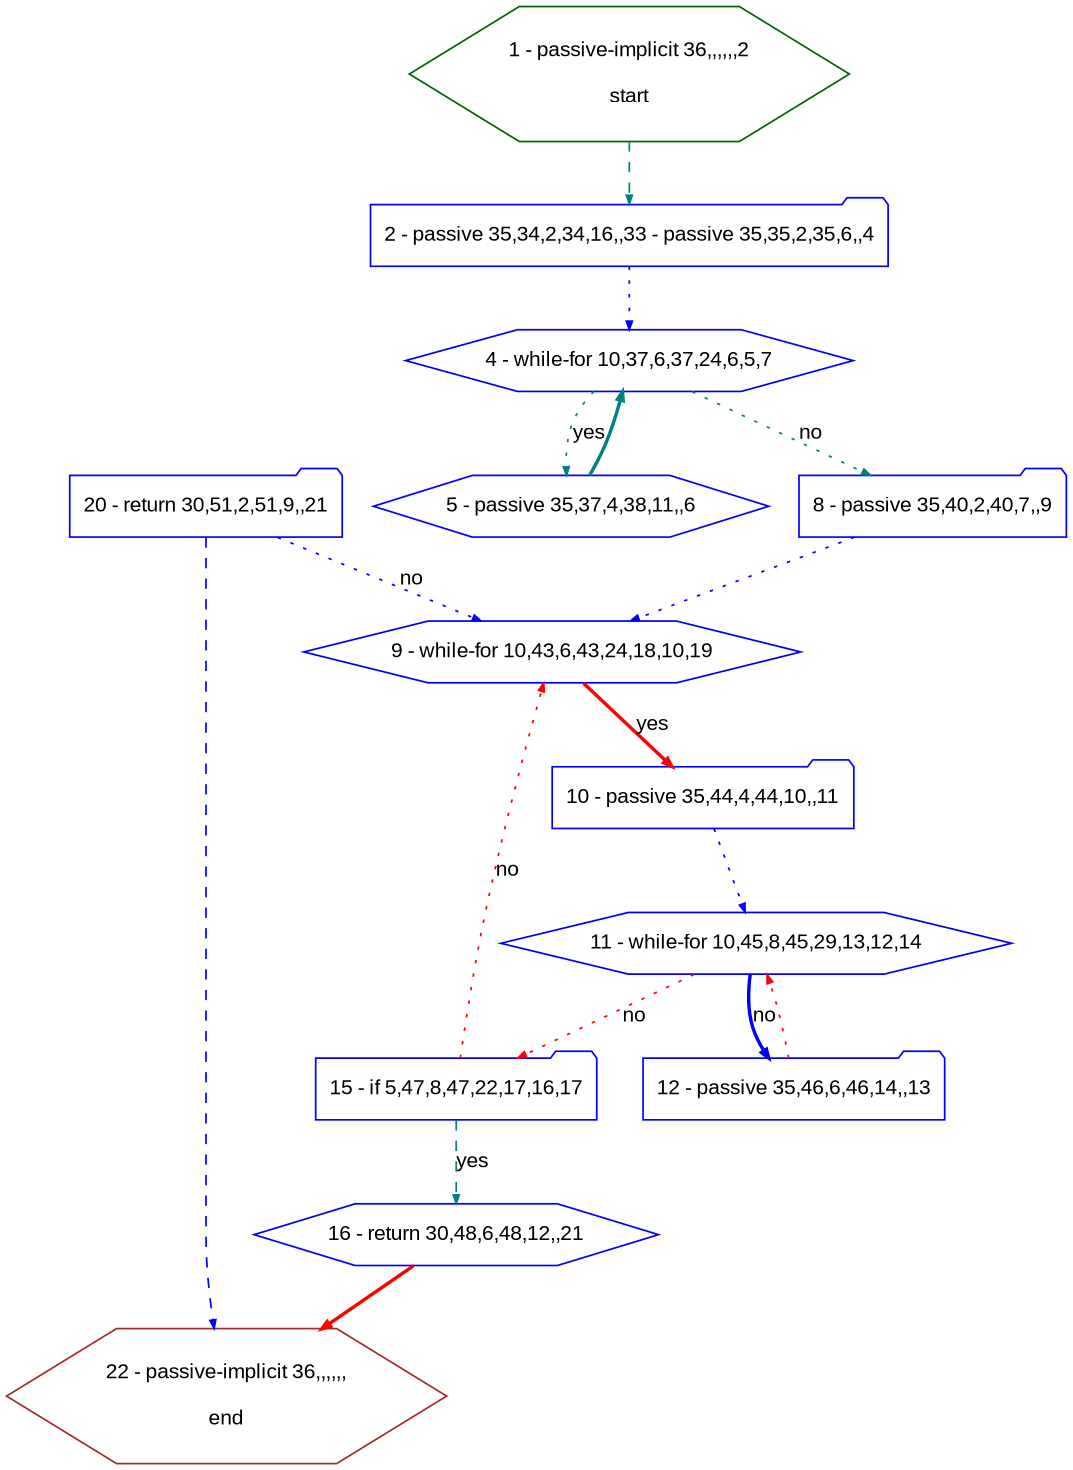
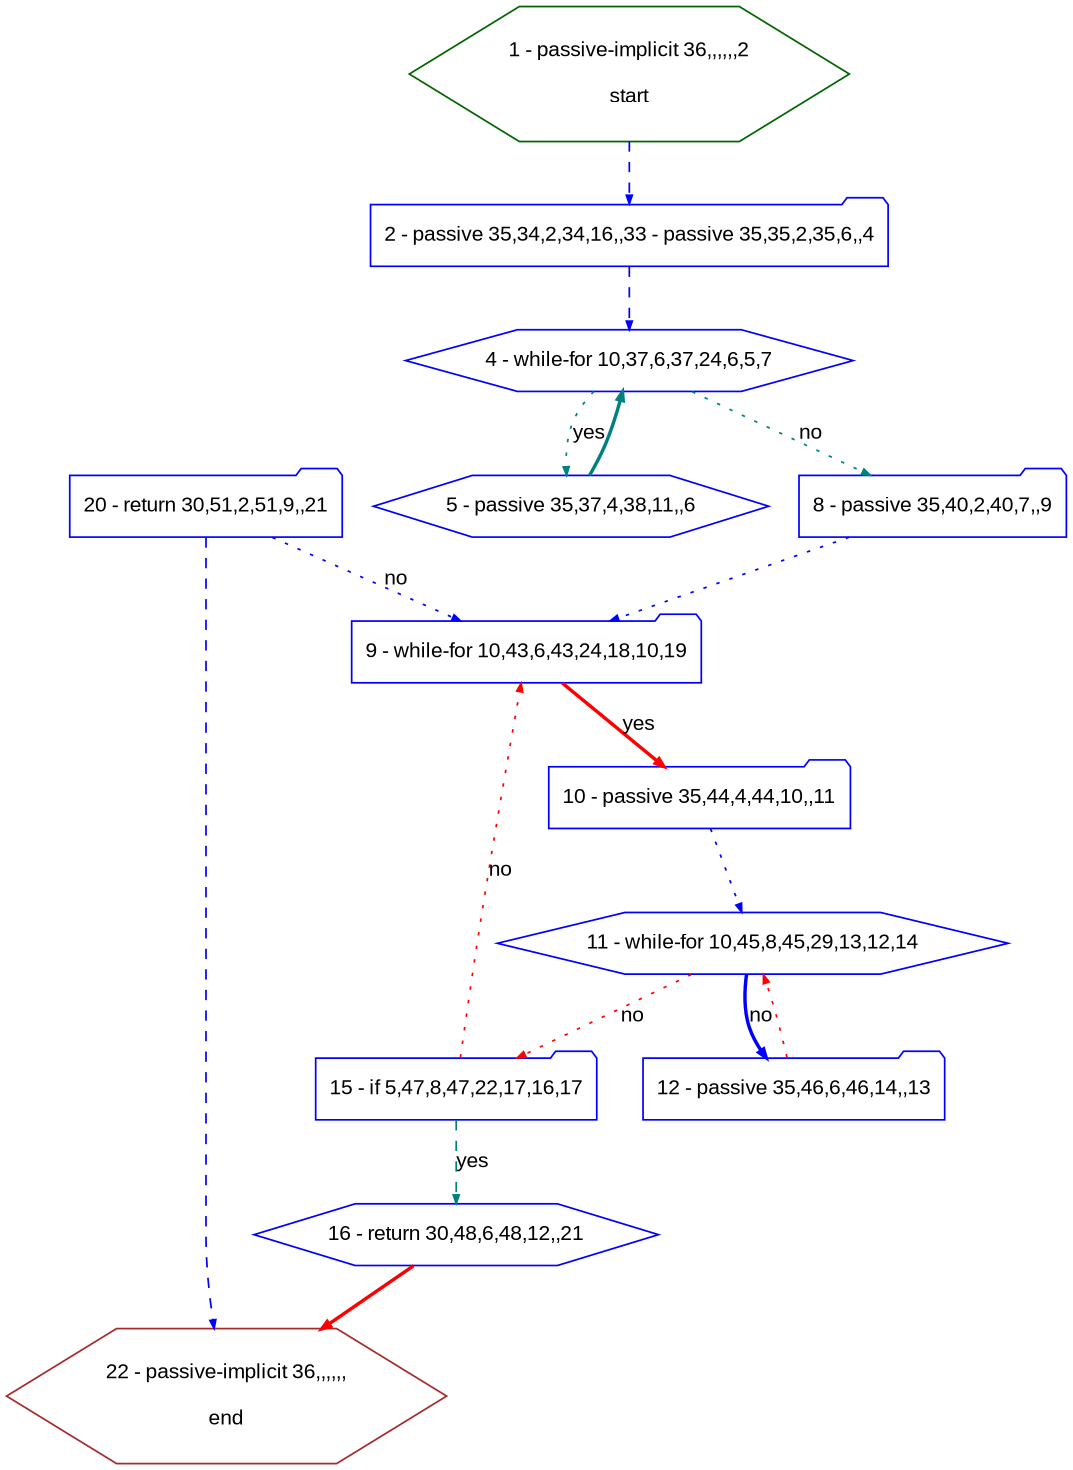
(629, 168) -> (629, 168)
(629, 294) -> (629, 294)
(552, 652) -> (526, 652)
